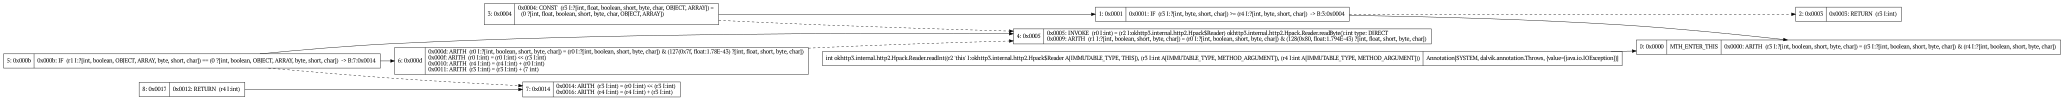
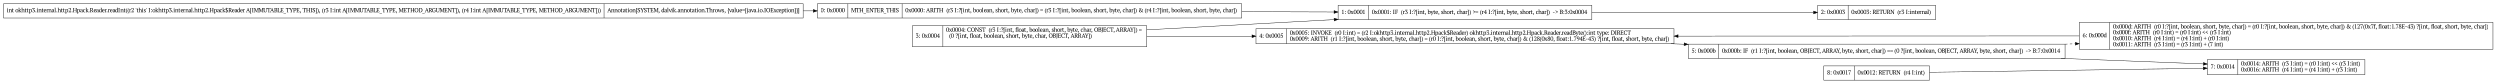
(1570, 14) -> (1703, 12)
(1864, 14) -> (1892, 12)
(1567, 22) -> (1288, 12)
(864, 26) -> (1199, 36)
(634, 36) -> (1678, 44)
(909, 44) -> (1879, 36)
(386, 61) -> (2070, 44)
(393, 78) -> (2132, 61)
